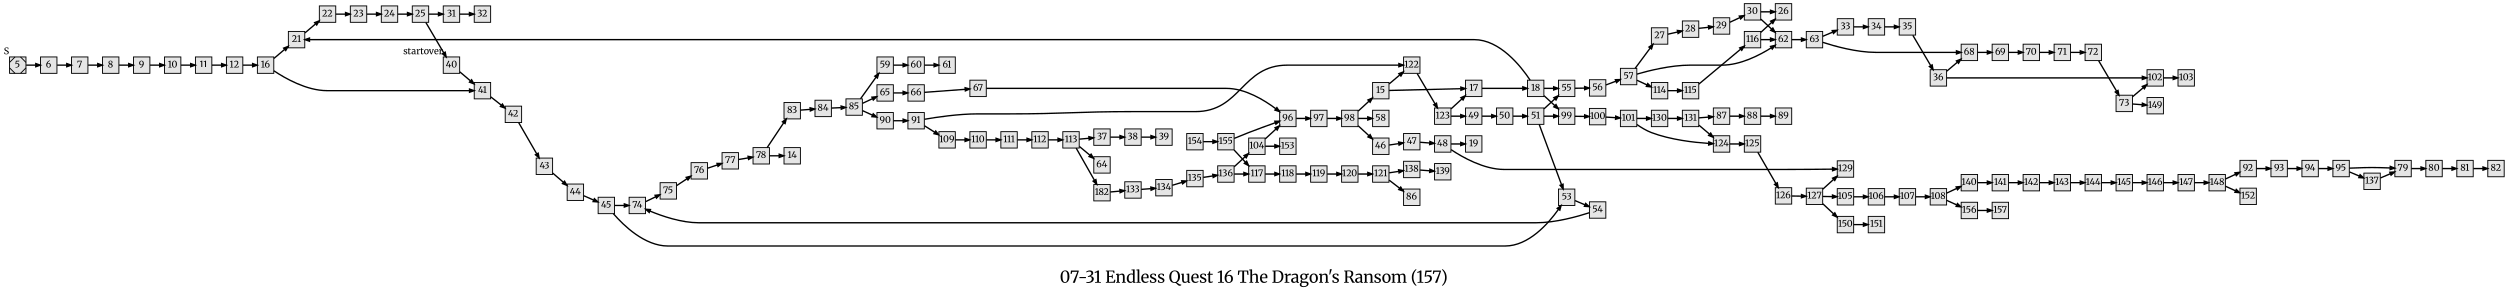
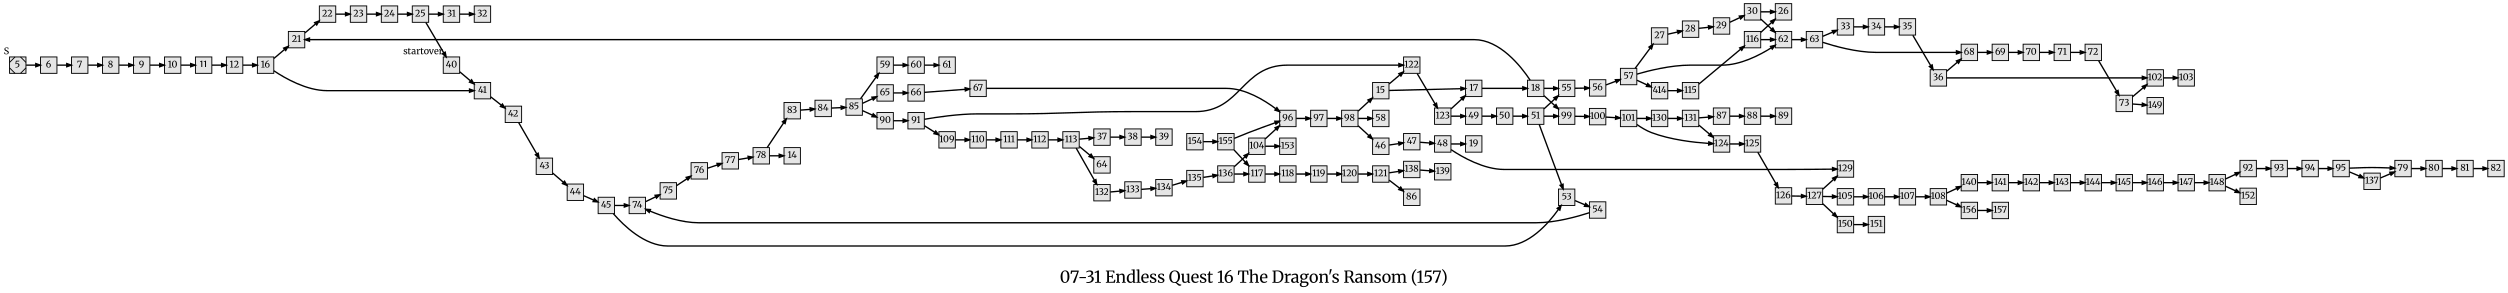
(1660, 91) -> (1660, 91)
(1102, 193) -> (1102, 193)
